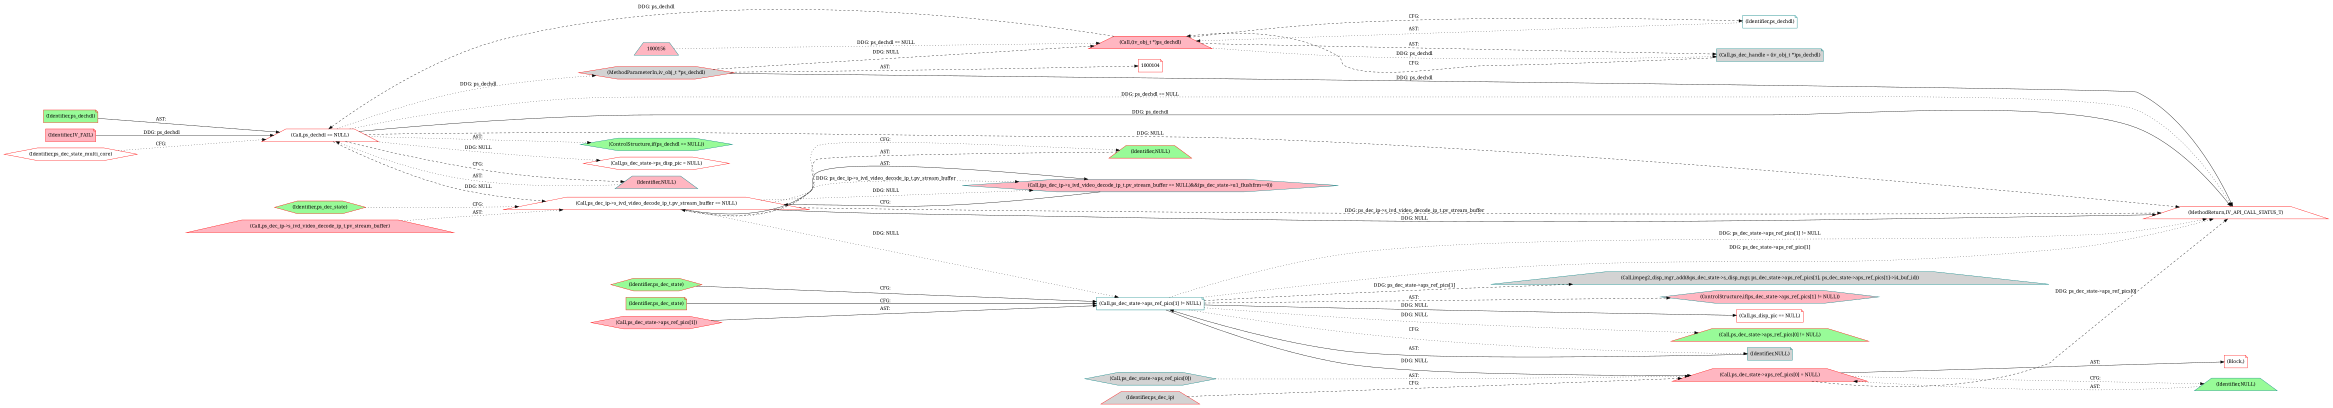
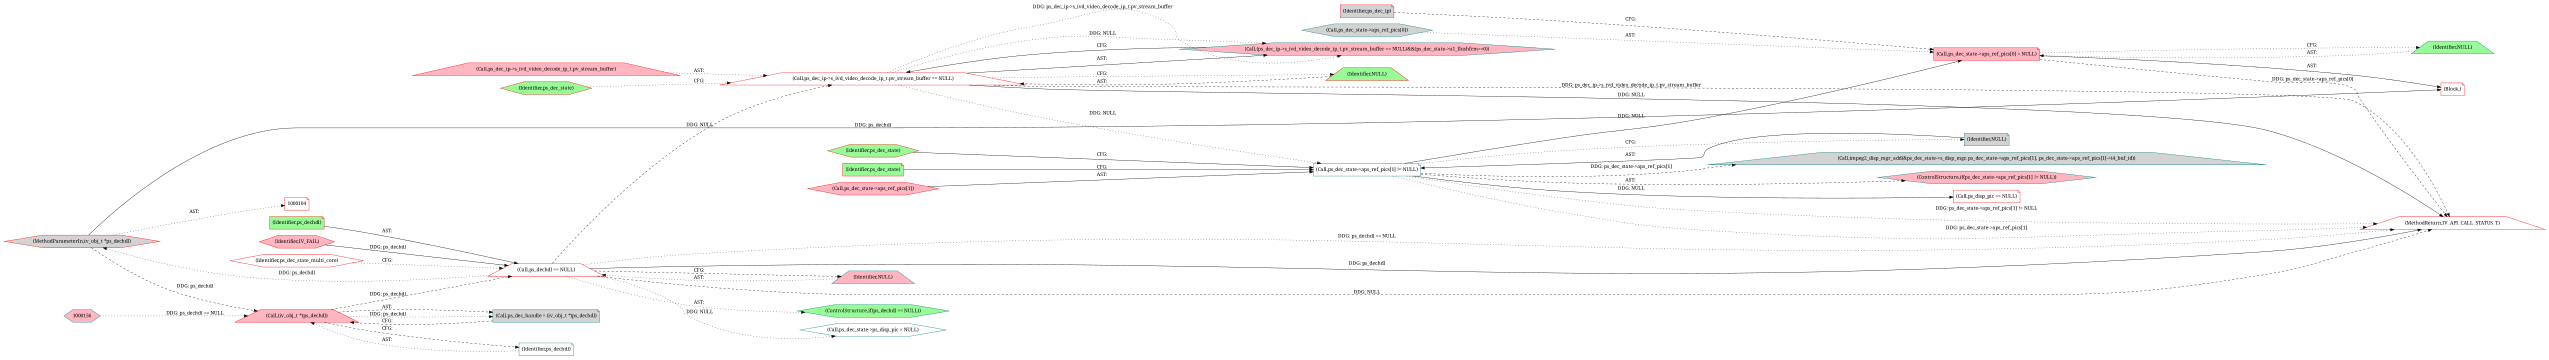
(656, 49) -> (82, 316)
(886, 52) -> (195, 286)
(933, 70) -> (197, 219)
(1507, 82) -> (1248, 125)
(71, 135) -> (297, 242)
(656, 163) -> (873, 330)
(1770, 335) -> none
(1770, 375) -> (1987, 54)
(1150, 398) -> (1367, 11)
